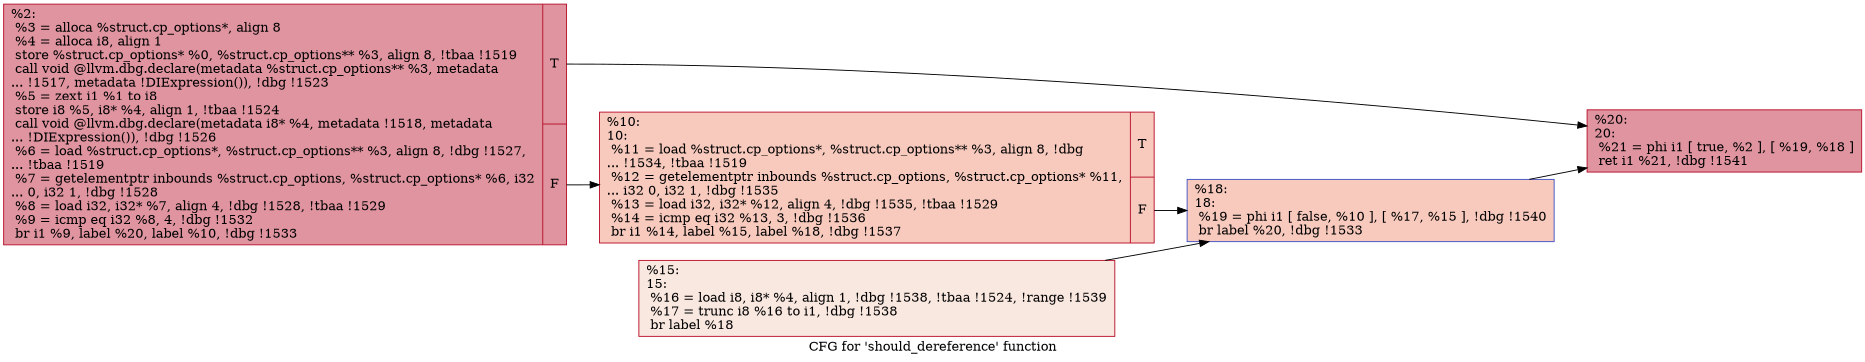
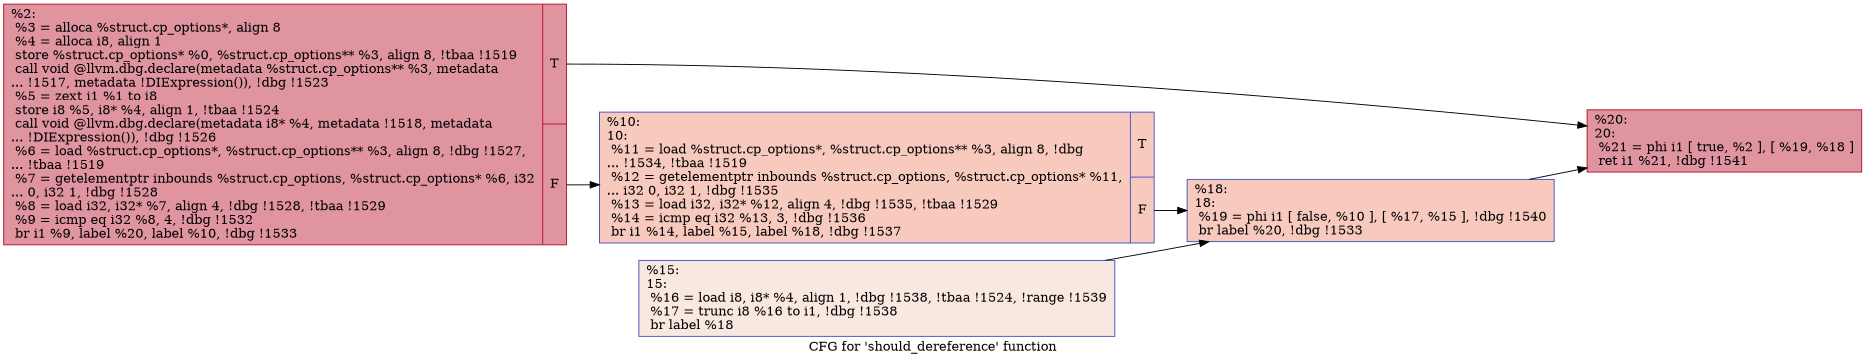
(877, 178) -> (877, 178)
(877, 298) -> (877, 298)
